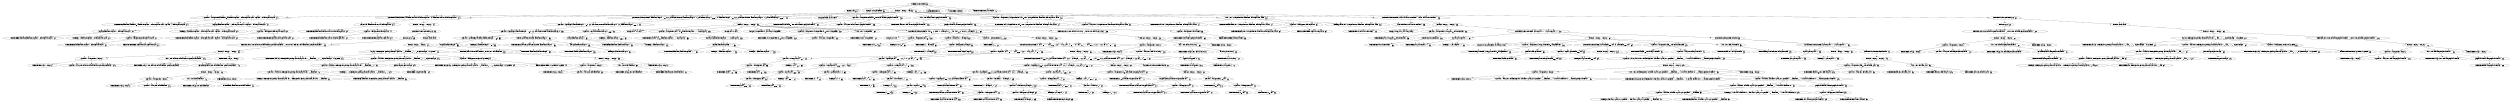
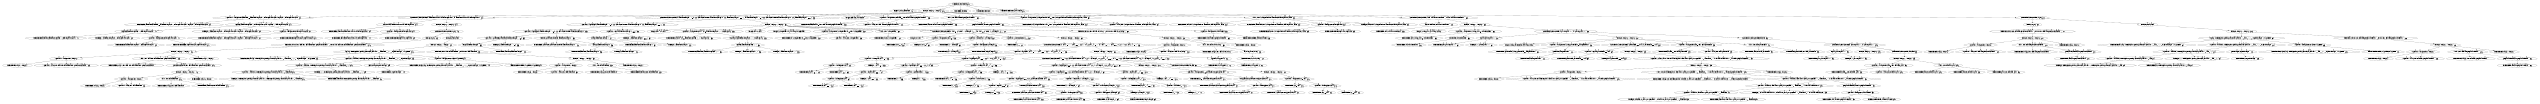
(852, 11) -> none
